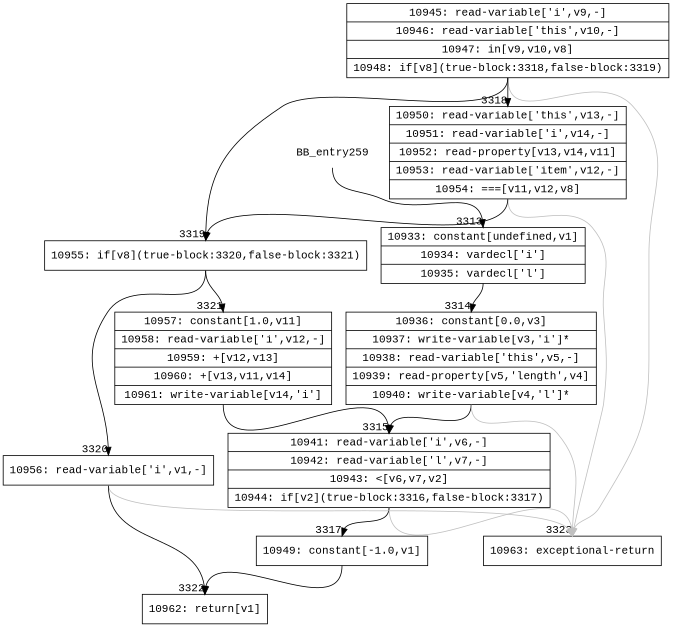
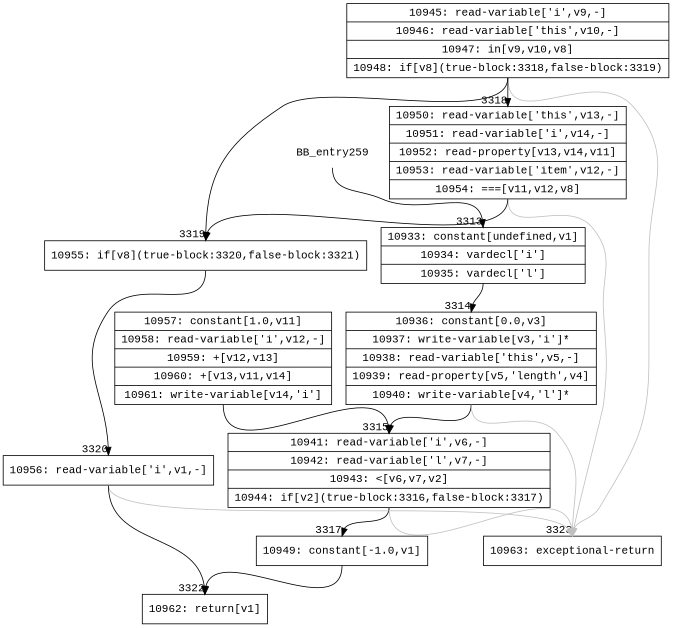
(212, 288) -> none
